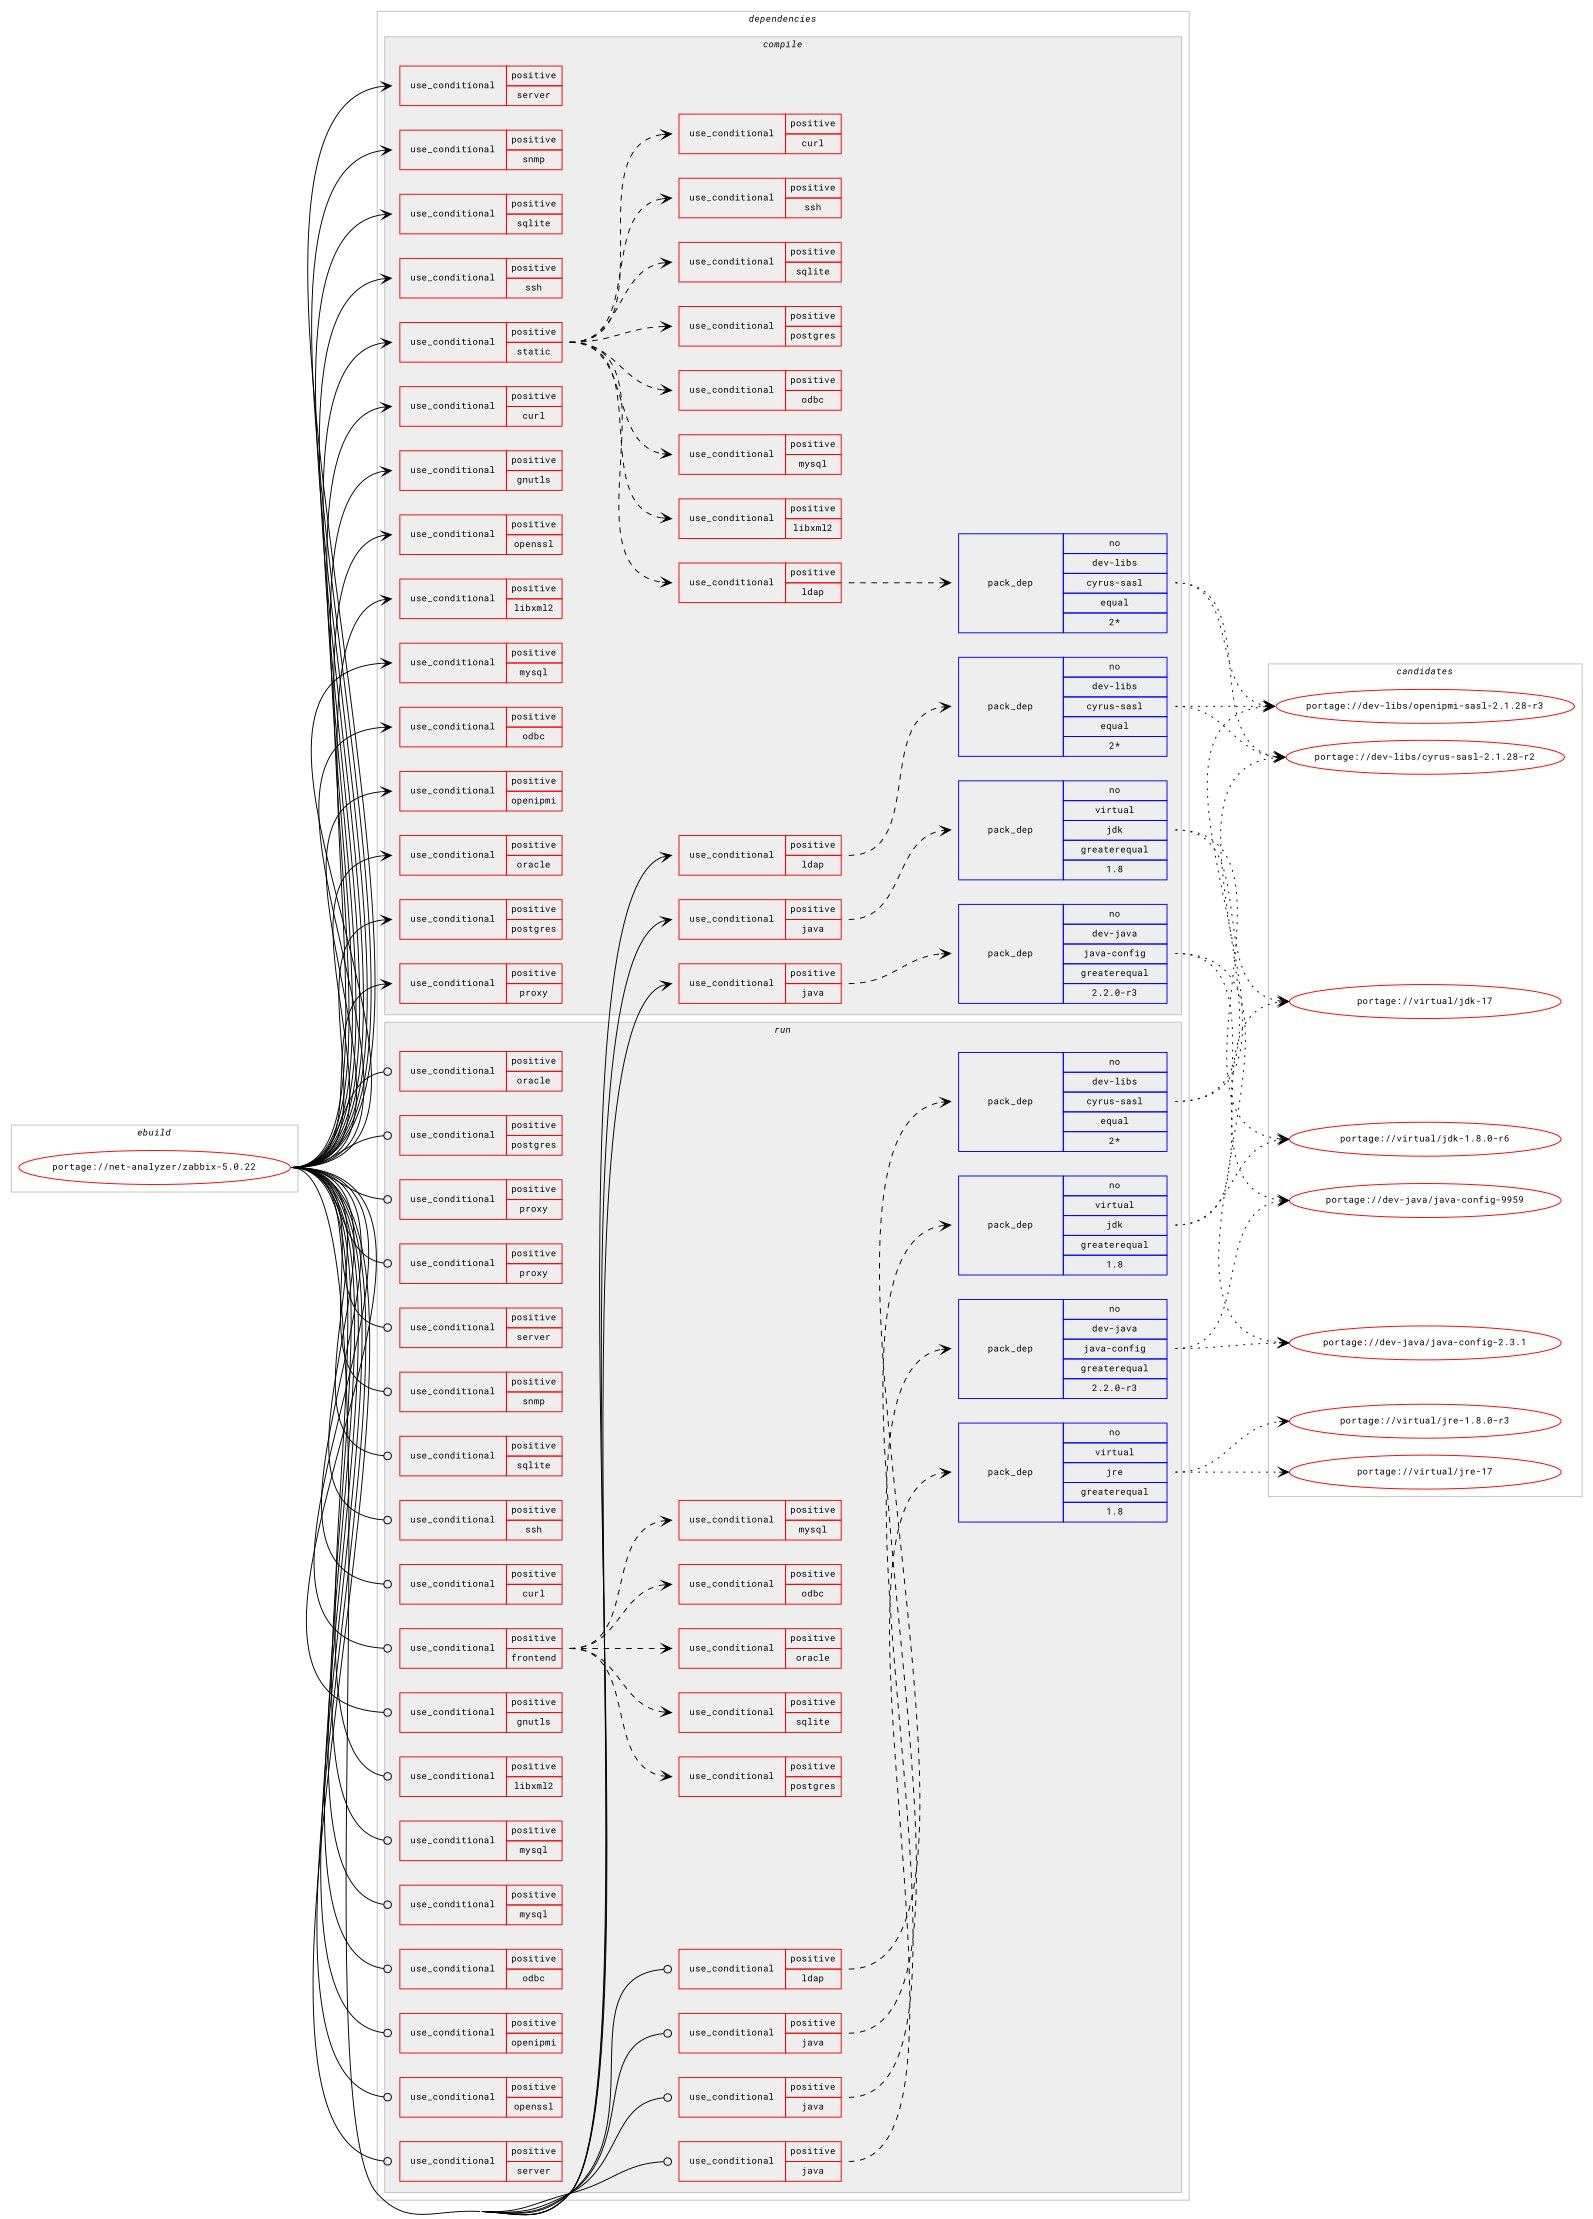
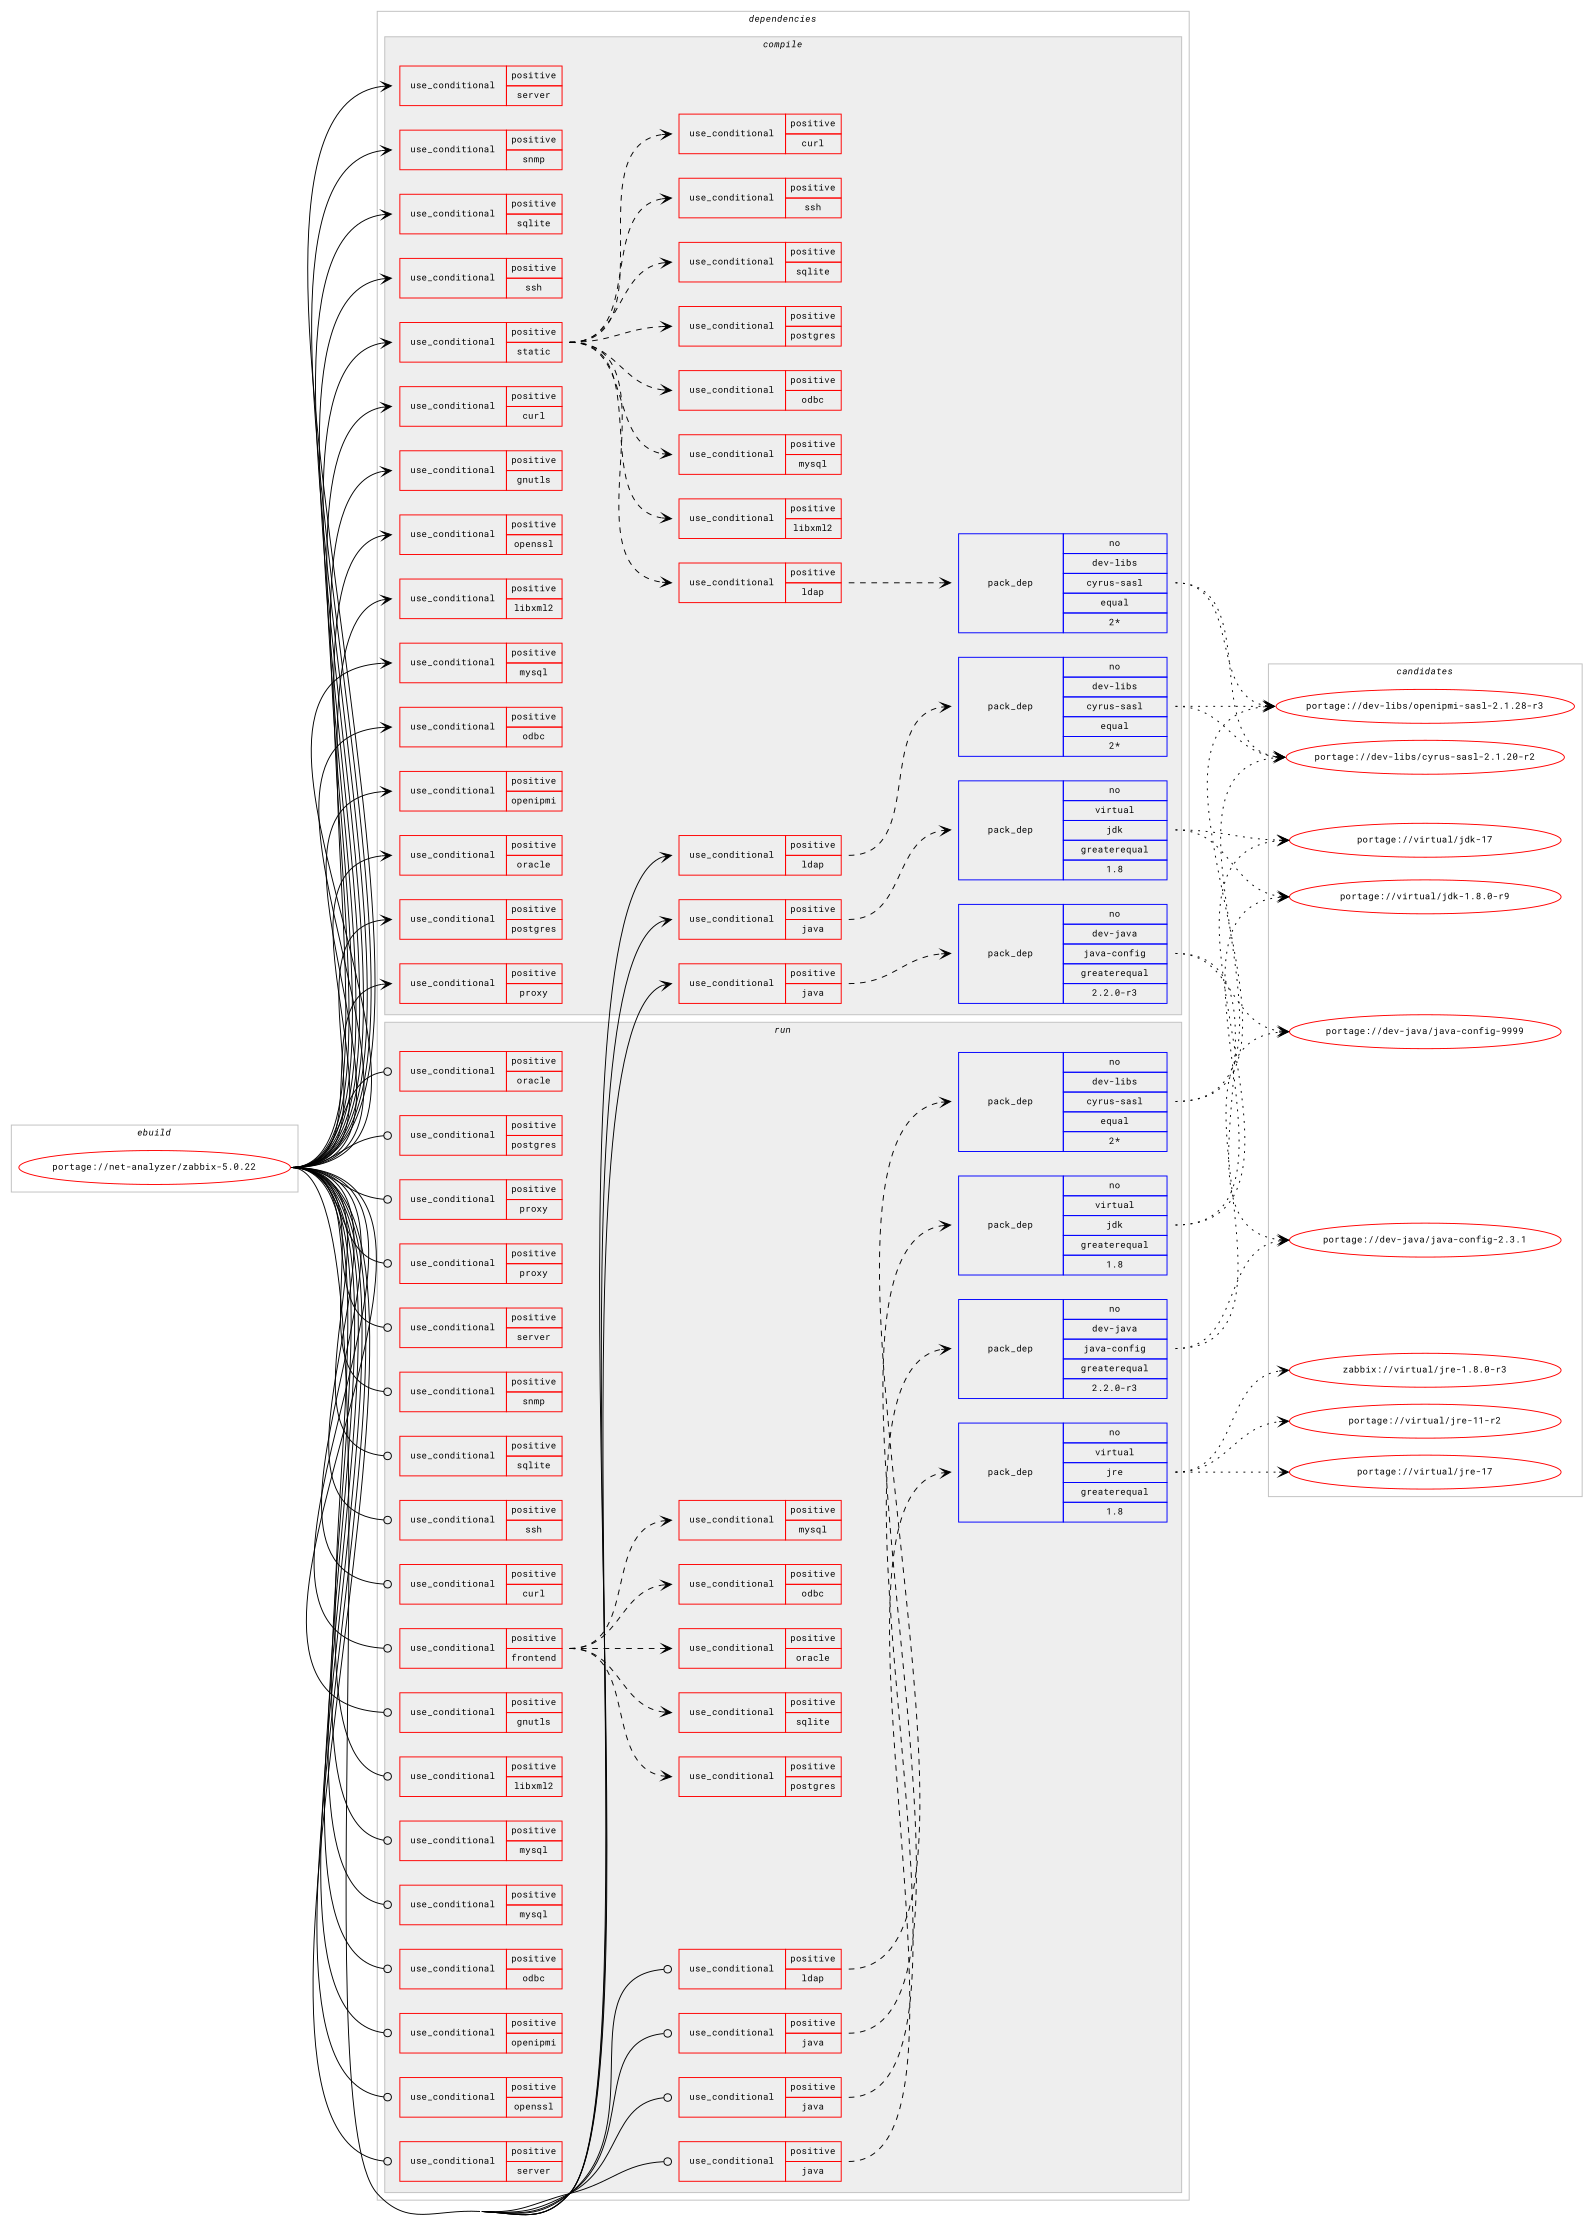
(1425, 757) -> (1425, 757)
(1425, 1139) -> (1425, 897)
(1425, 1201) -> (1425, 1032)
none -> (1425, 1421)
(1425, 1421) -> (1425, 1370)
